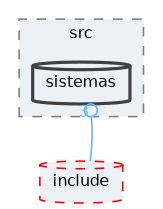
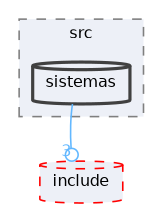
(92, 139) -> (71, 127)
